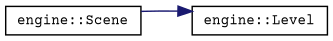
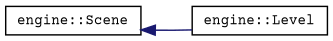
(159, 11) -> (174, 30)
